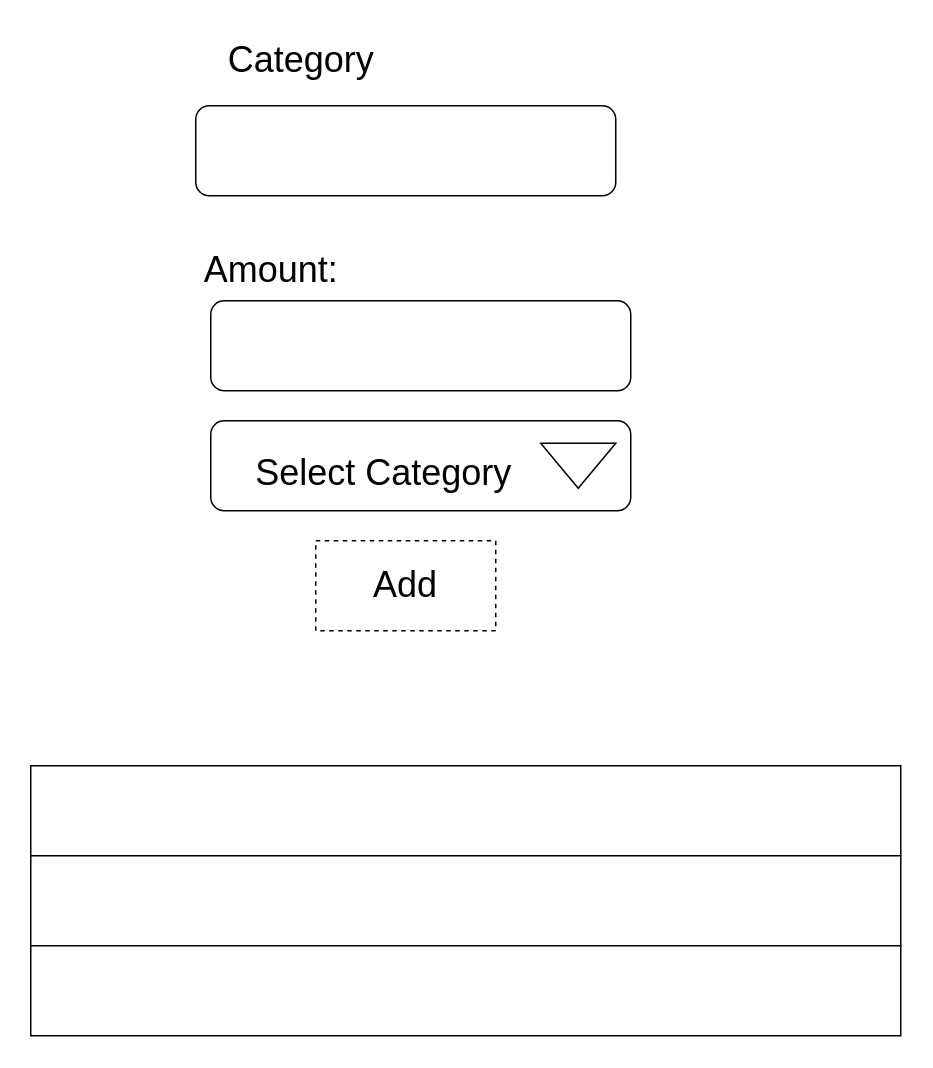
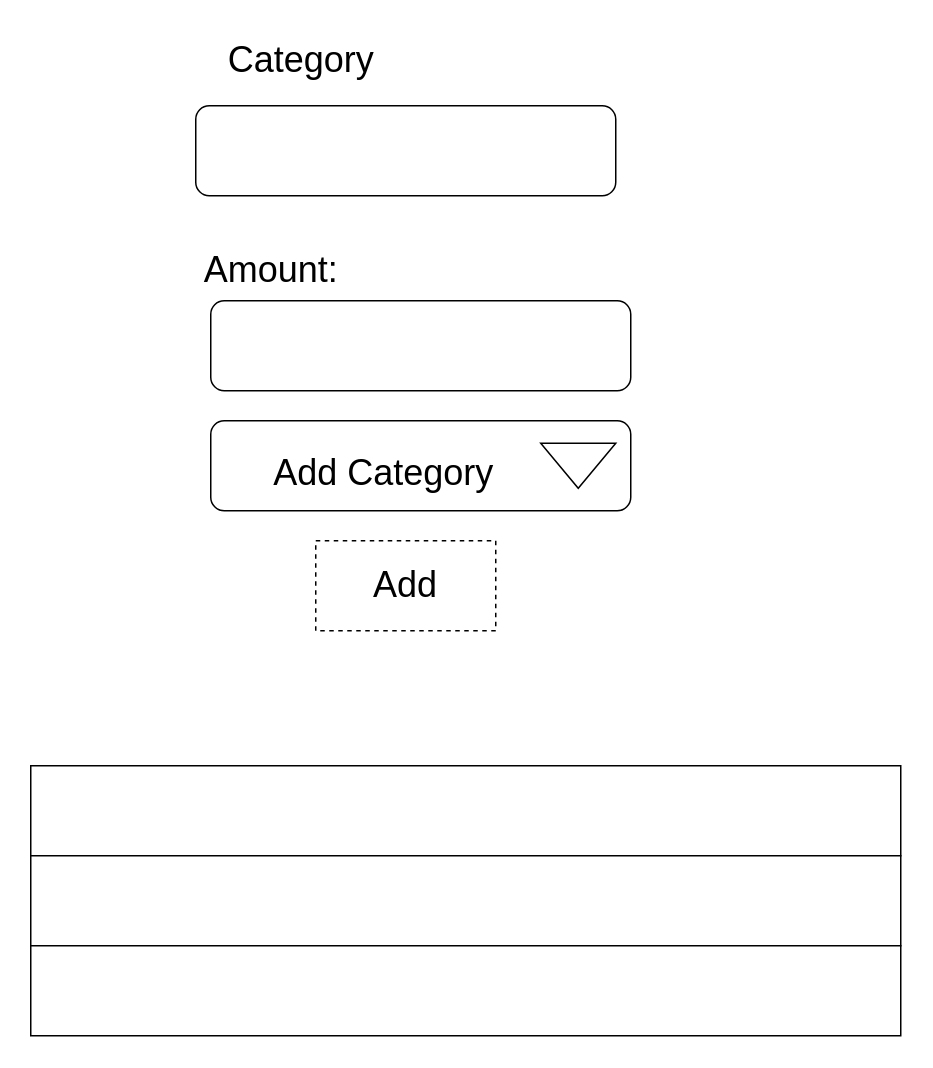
(384, 473) -> (384, 473)
